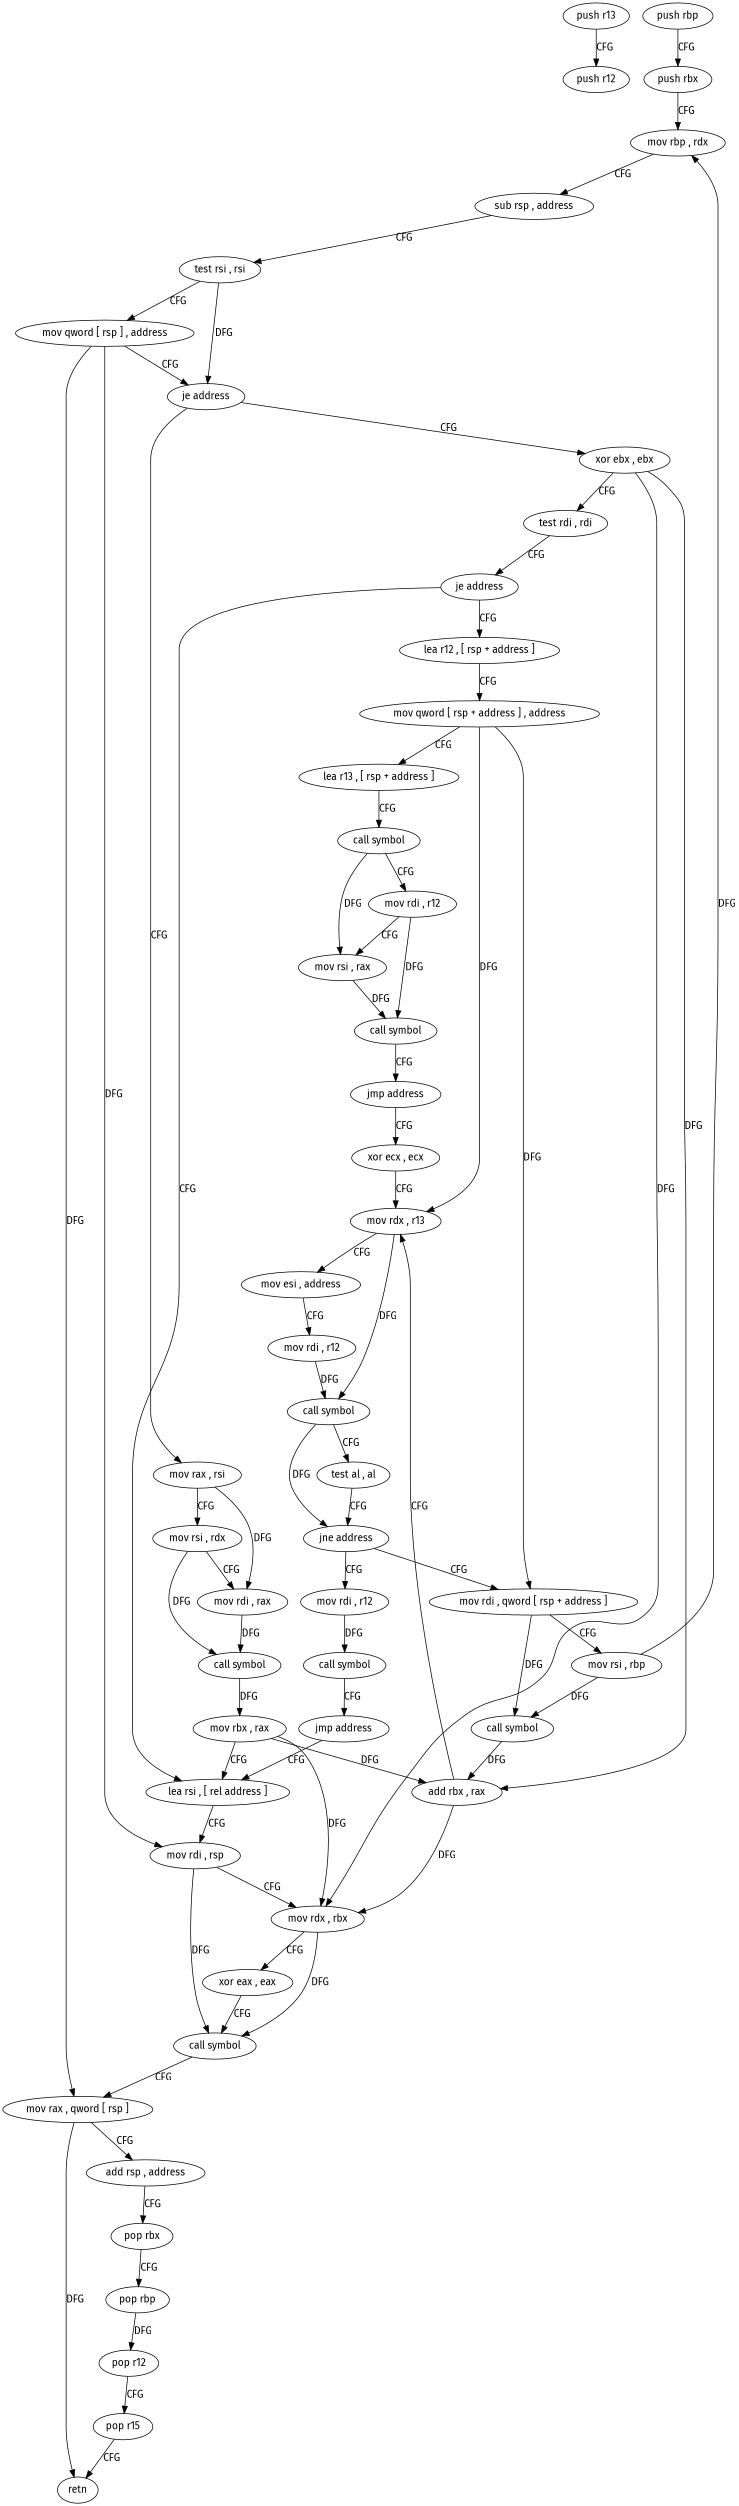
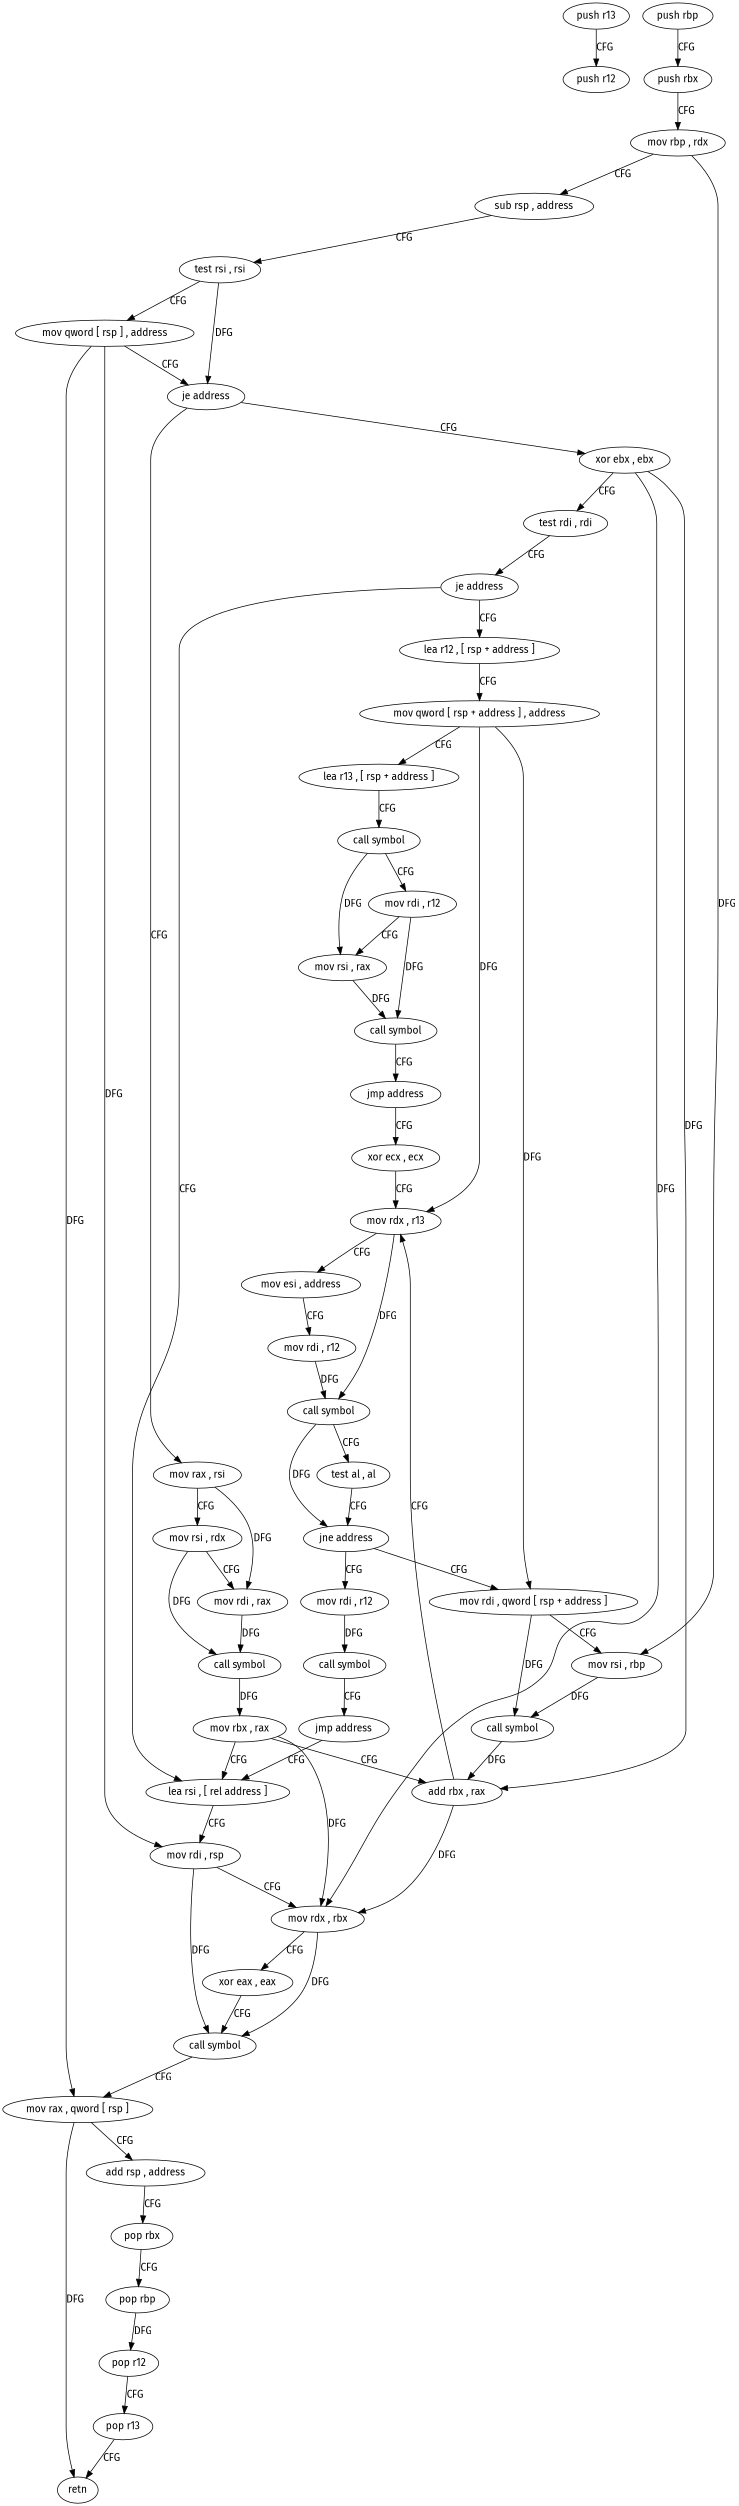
(718, 921) -> (718, 914)
(370, 1761) -> (369, 1761)
(123, 2427) -> (123, 2427)
